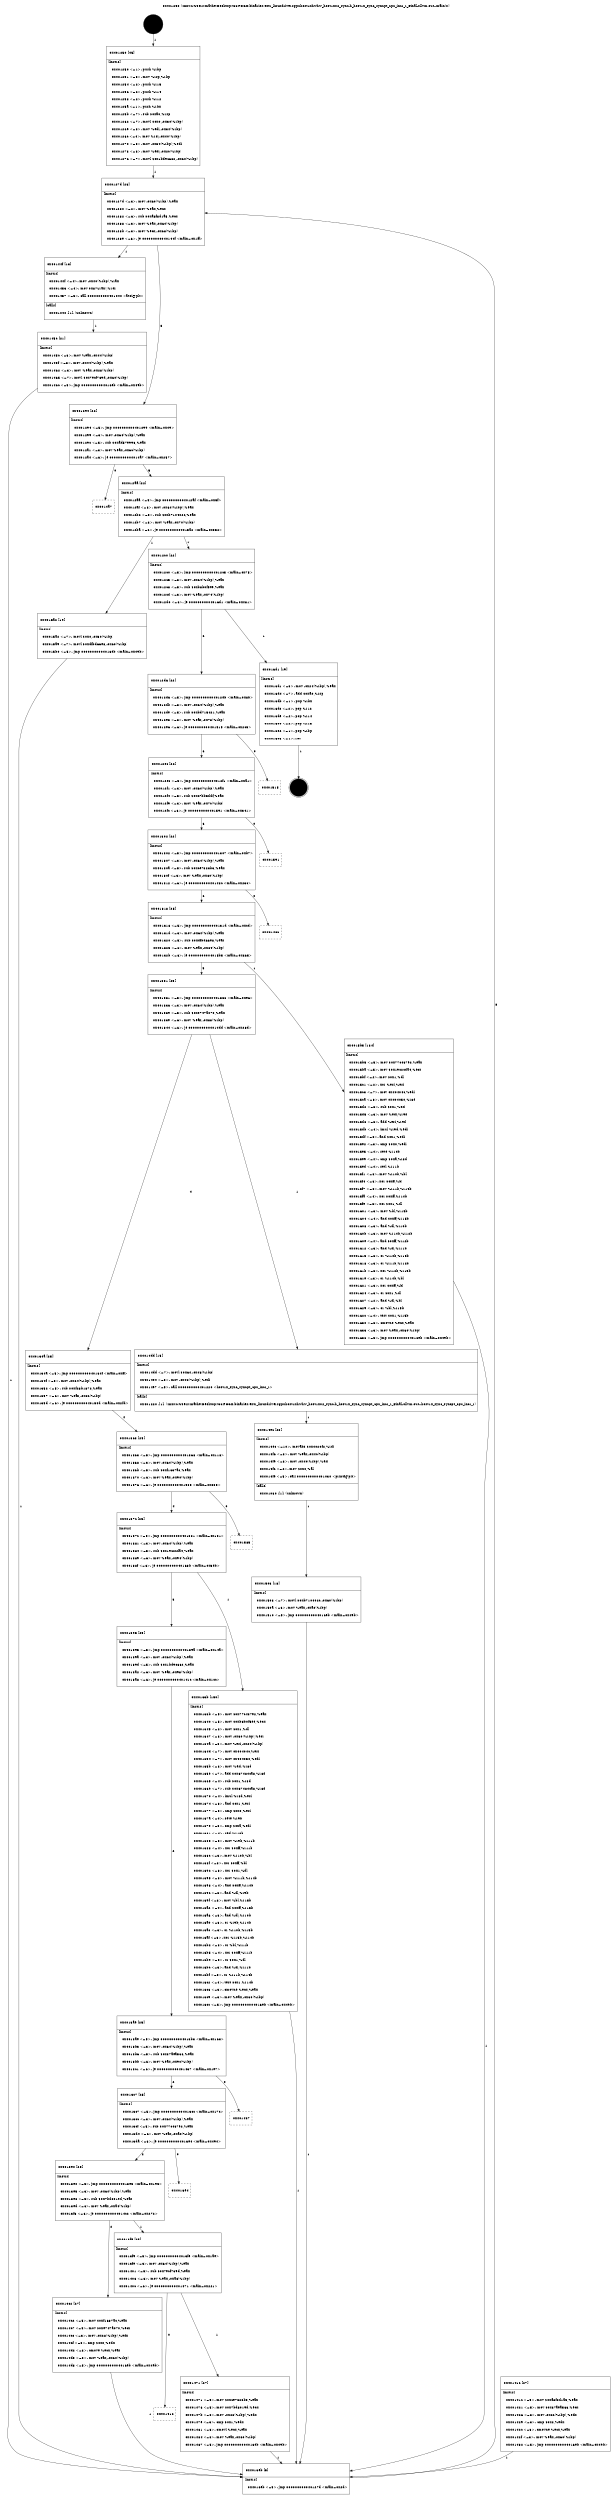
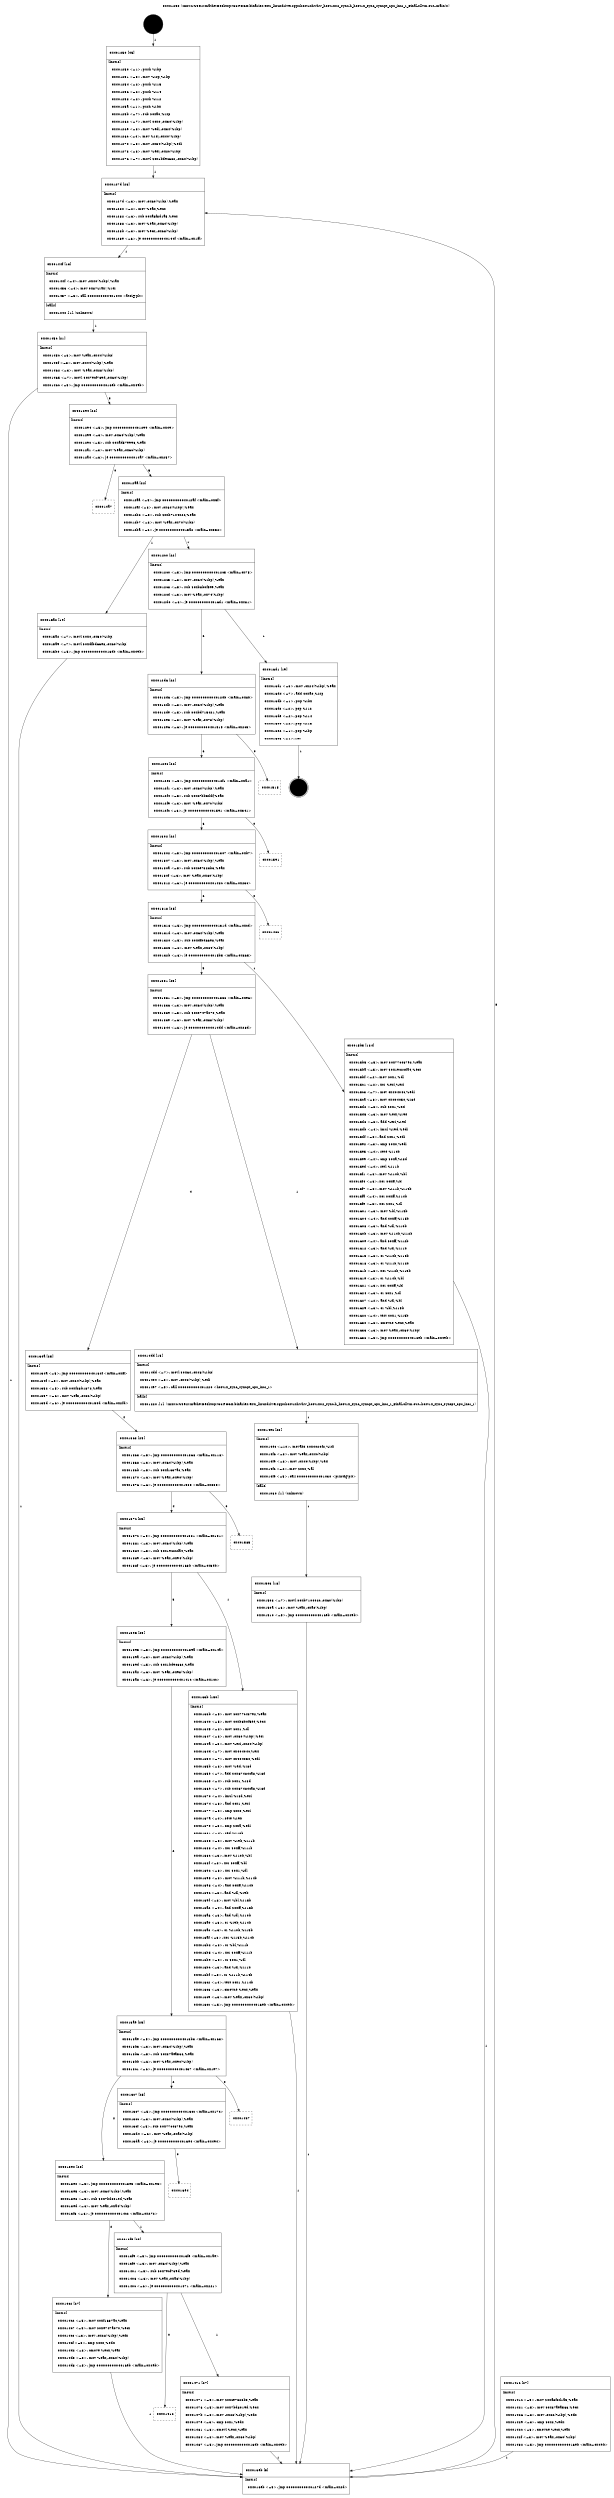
(159, 325) -> (107, 397)
(141, 2153) -> (103, 2115)
